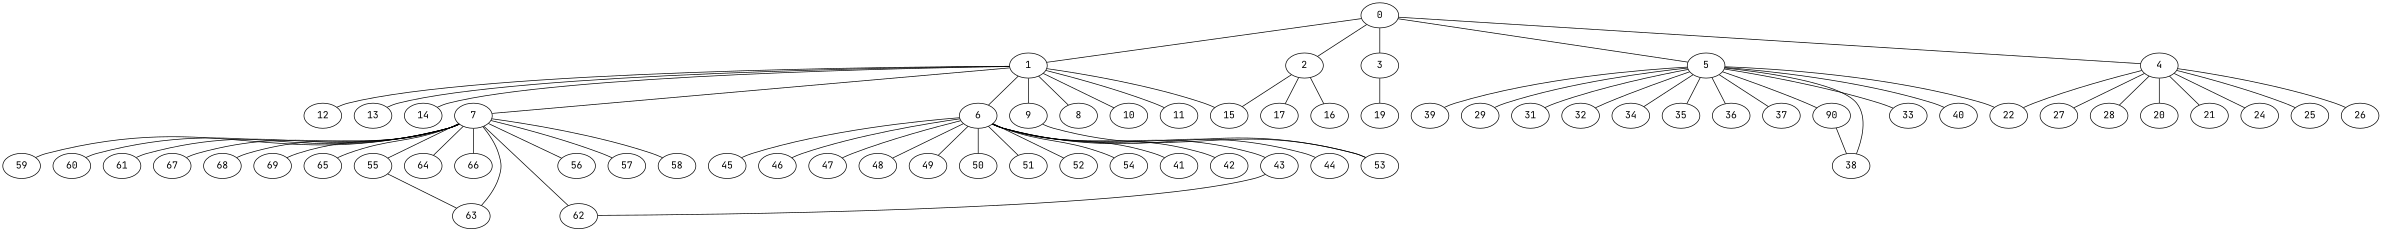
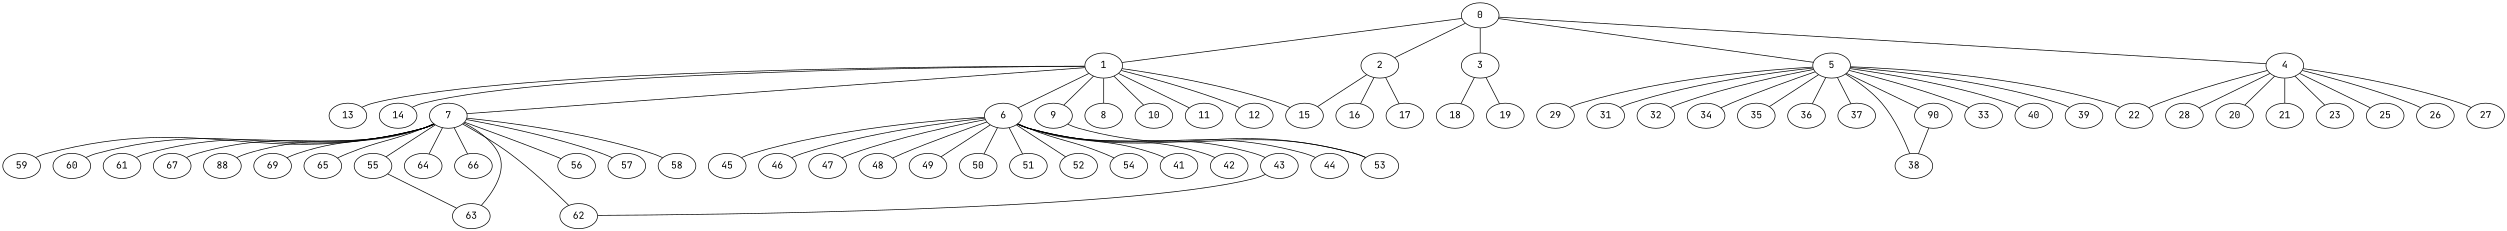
none -> (1455, 116)
(2260, 116) -> (2335, 116)
(222, 166) -> (222, 166)
